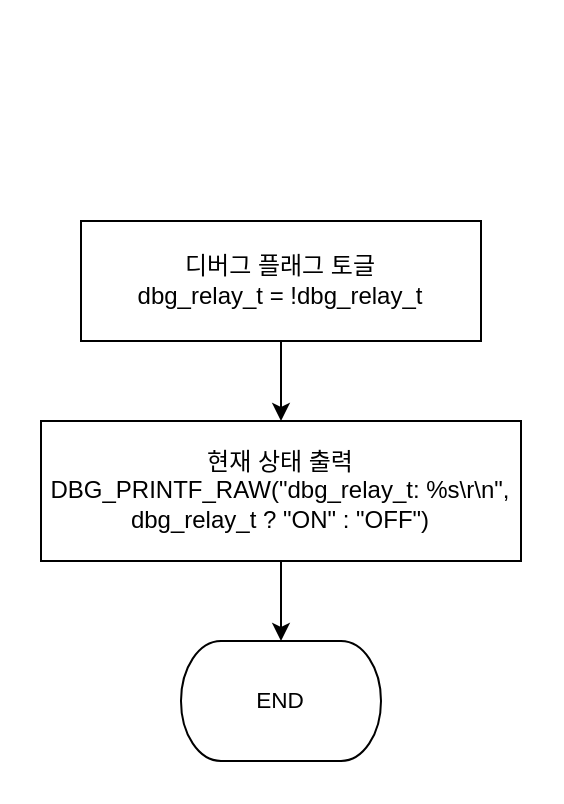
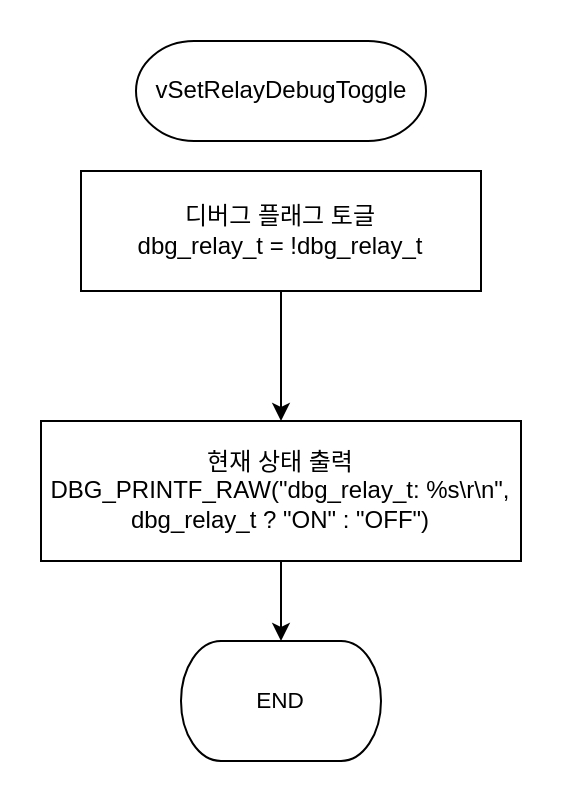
none -> (281, 91)
(281, 281) -> (281, 231)
